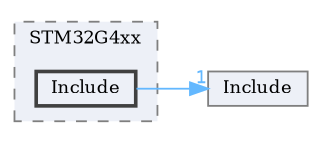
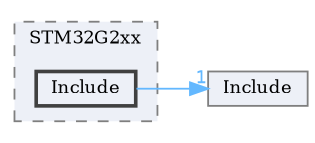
(86, 39) -> (86, 39)
